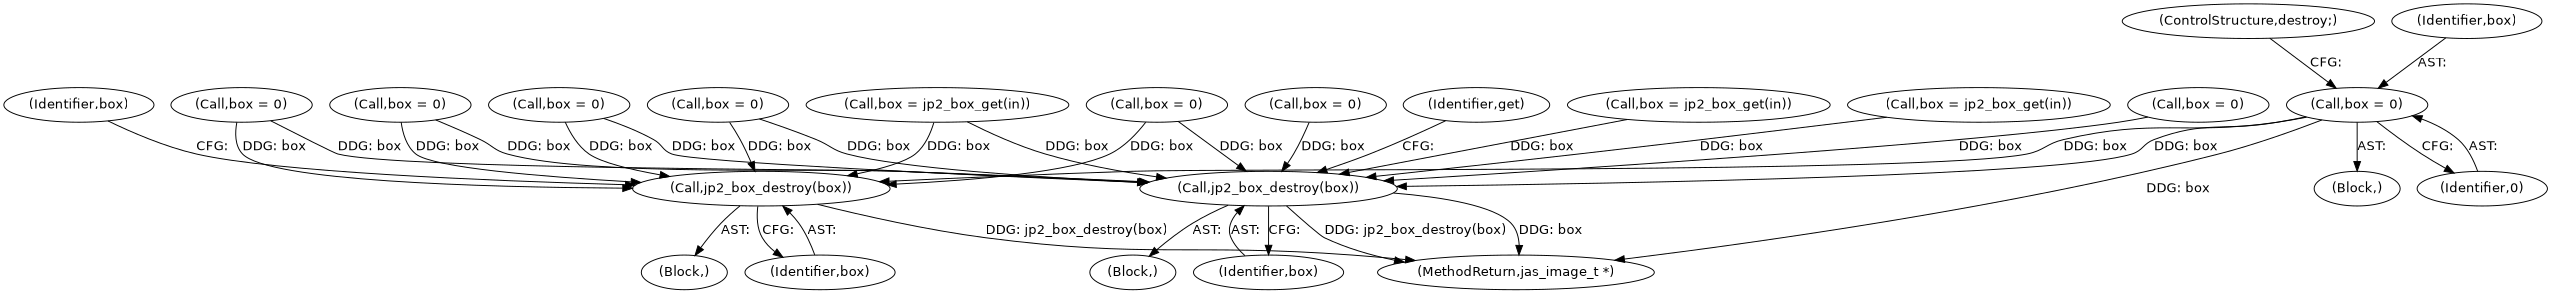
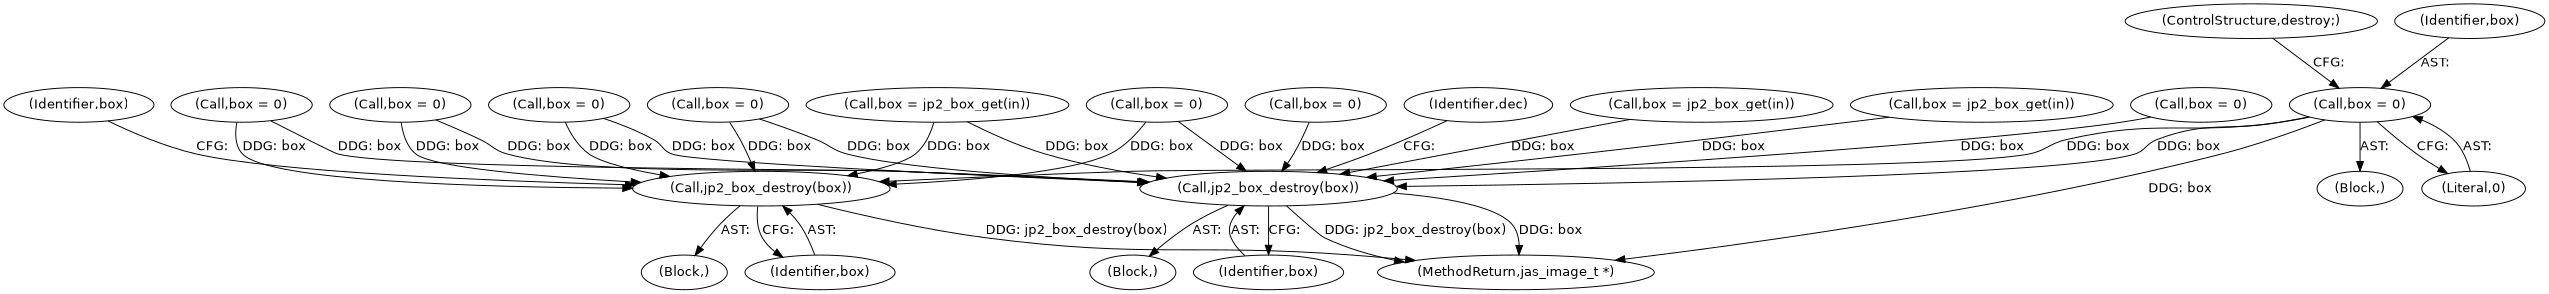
(1476, 105) -> (1478, 105)
(2482, 189) -> (2474, 189)
